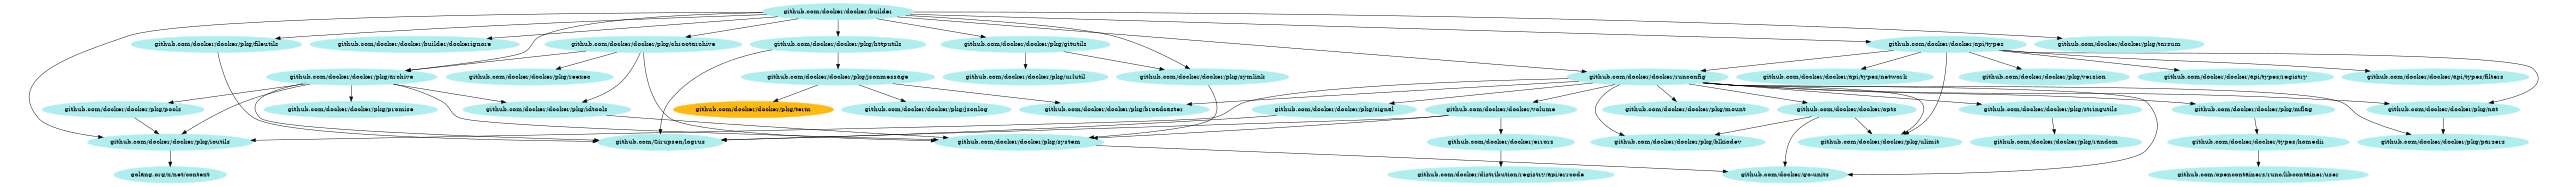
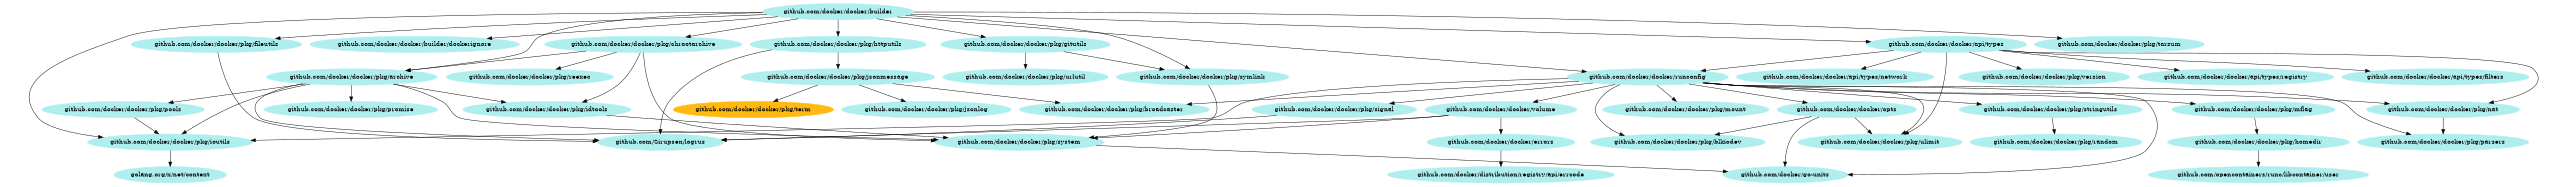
(2258, 142) -> (2258, 142)
